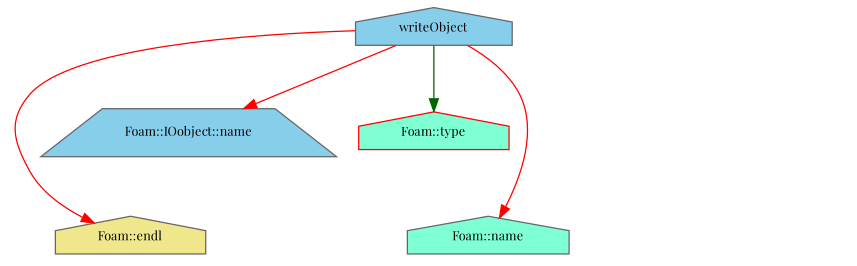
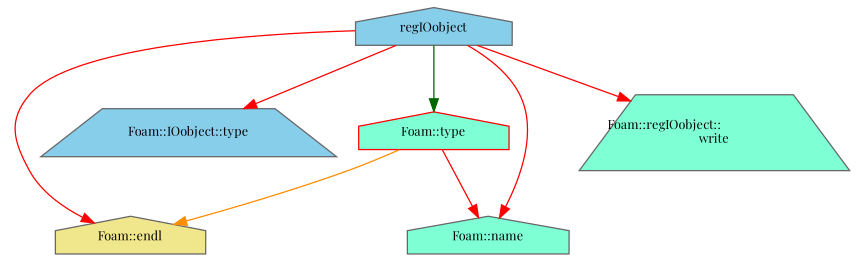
(434, 28) -> (434, 28)
(189, 133) -> (189, 133)
none -> (714, 133)
none -> (457, 178)
none -> (294, 189)
